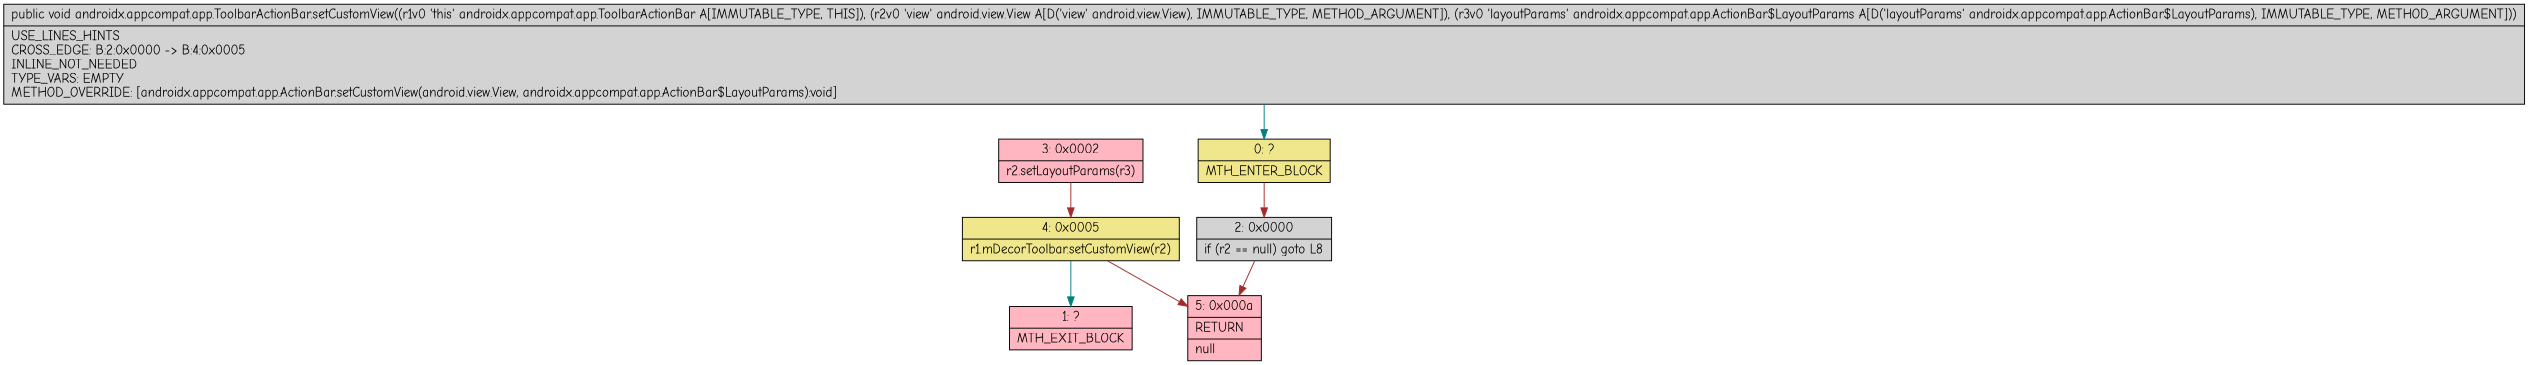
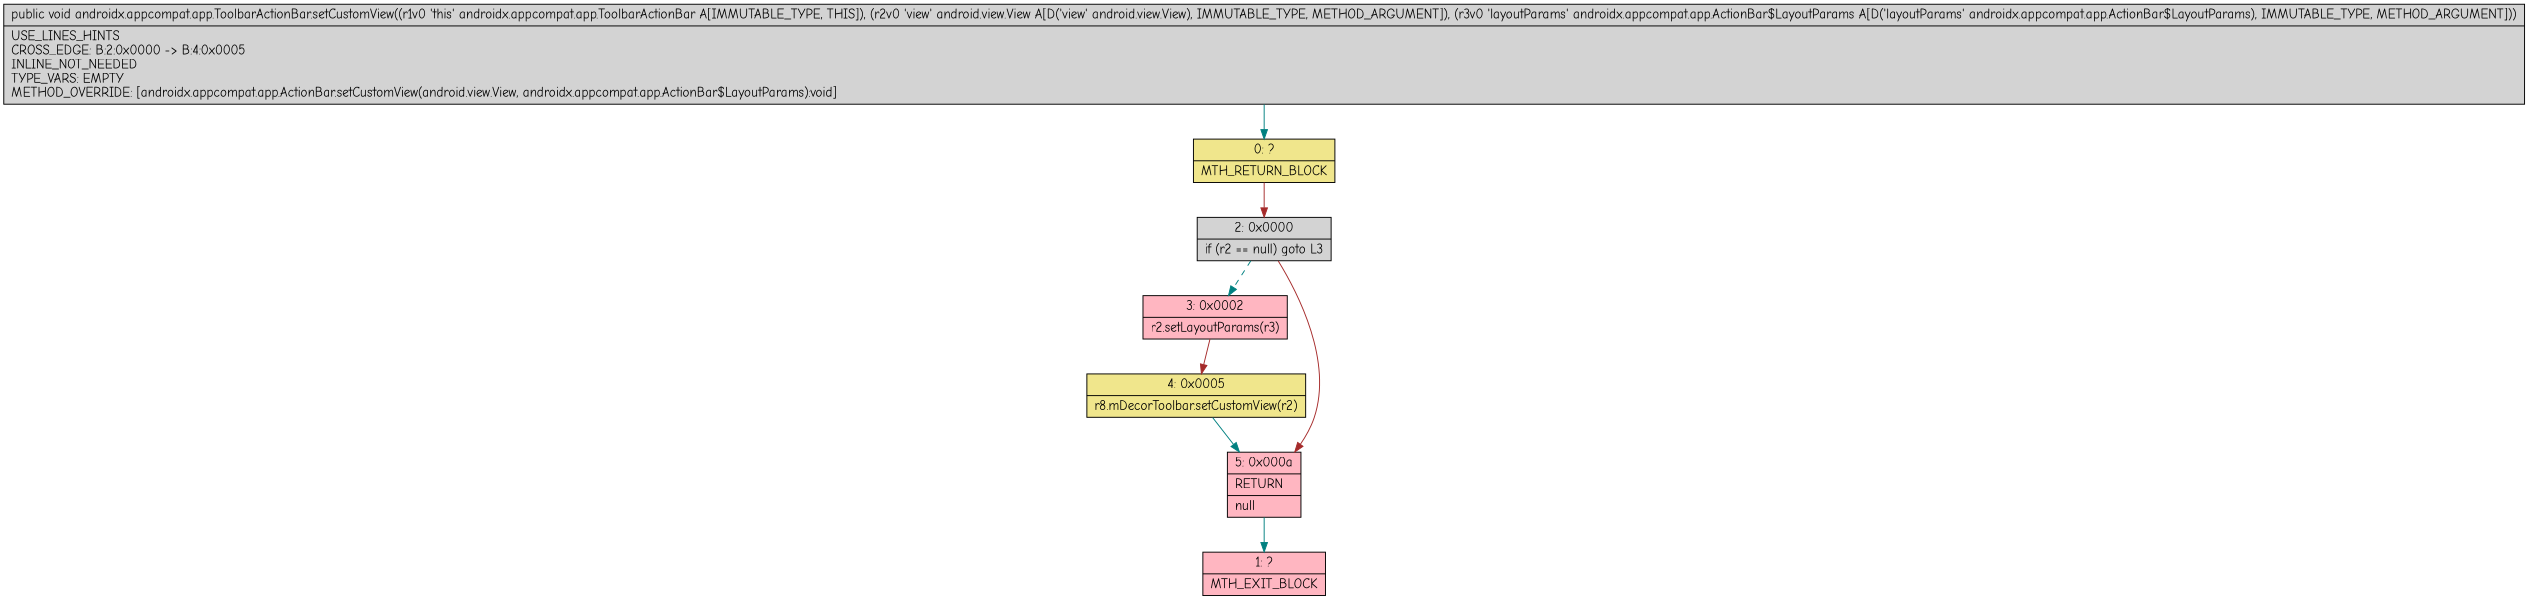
(1264, 171) -> (1264, 171)
(1071, 249) -> (1196, 406)
(1264, 249) -> (1264, 249)
none -> (1242, 274)
(1071, 279) -> (1264, 530)
(1143, 281) -> (1223, 431)
